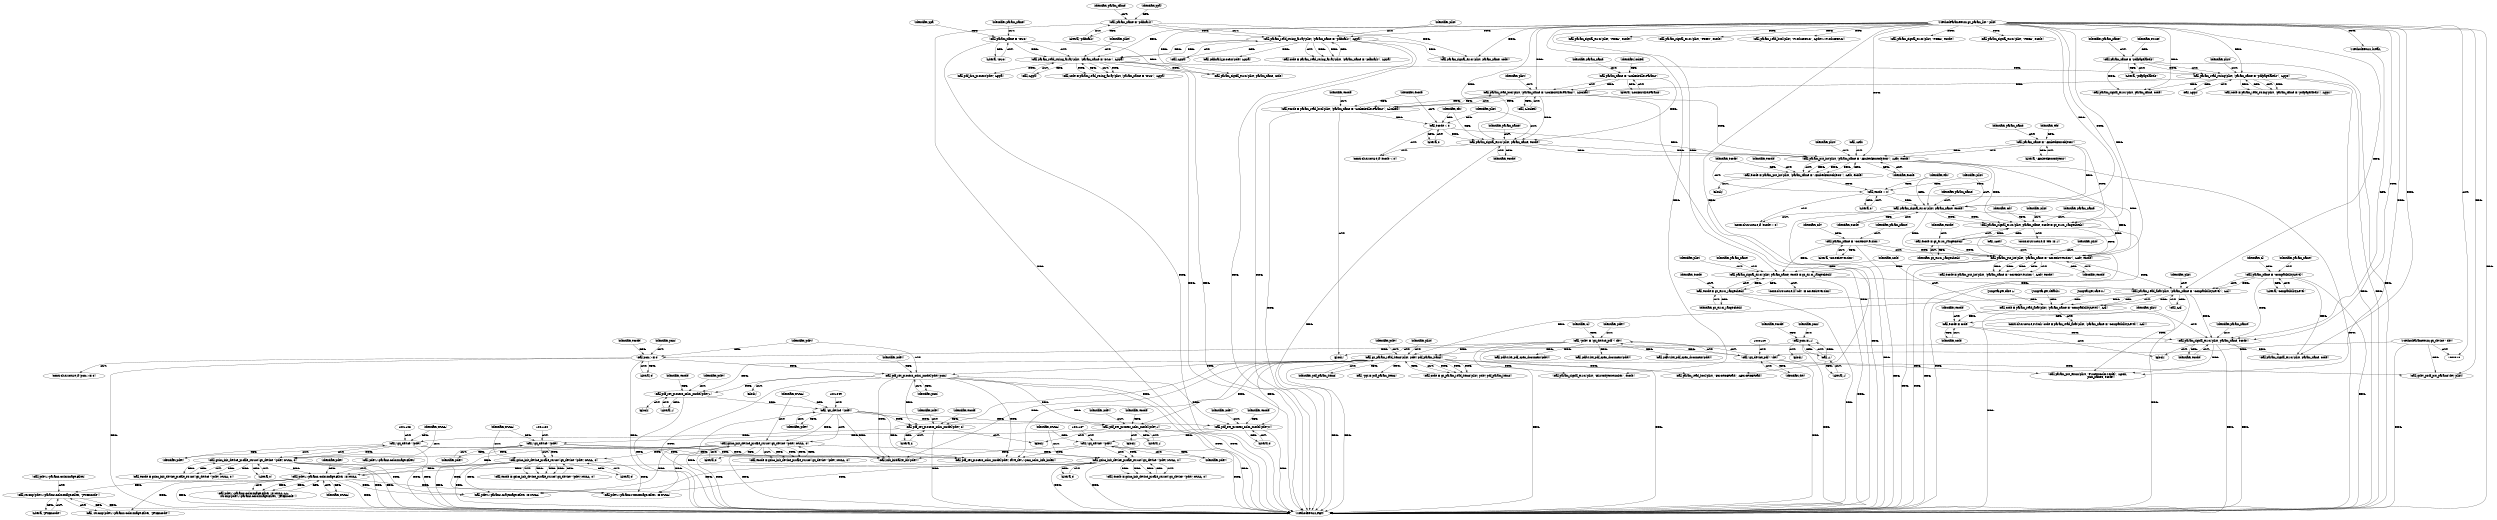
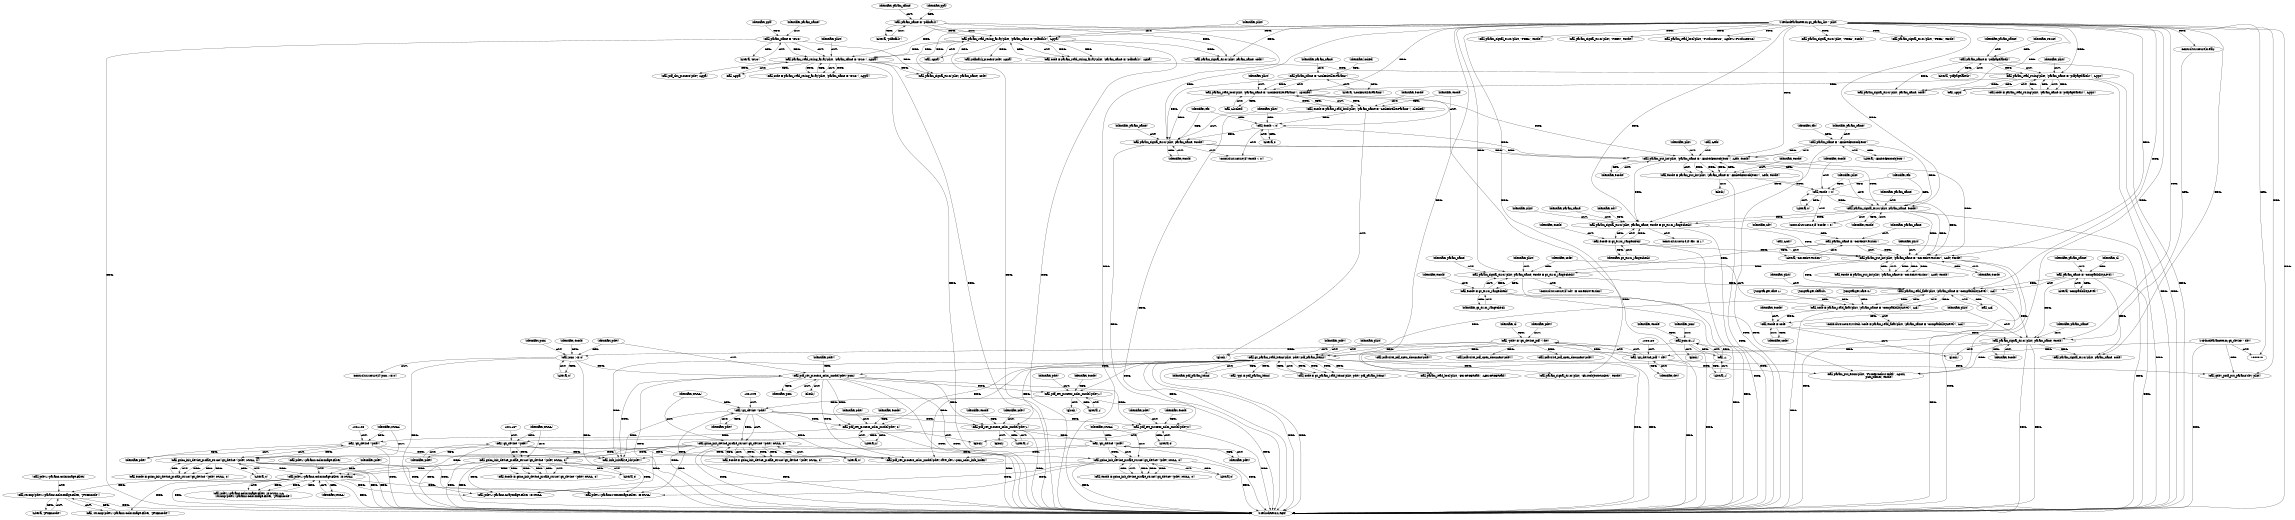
(2366, 49) -> (2198, 49)
(2466, 192) -> (2264, 192)
(542, 427) -> none
